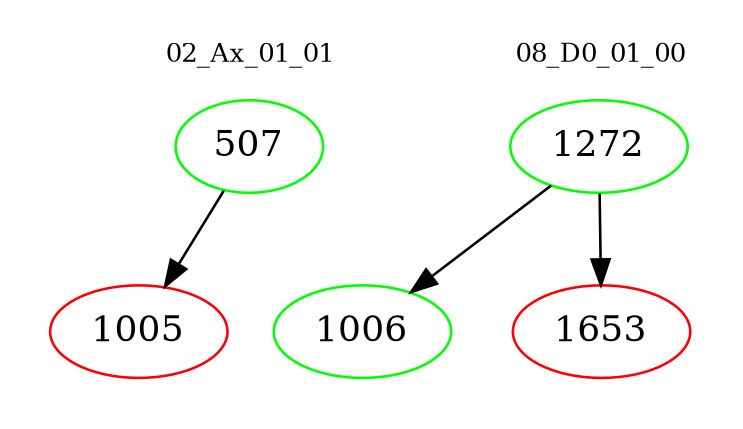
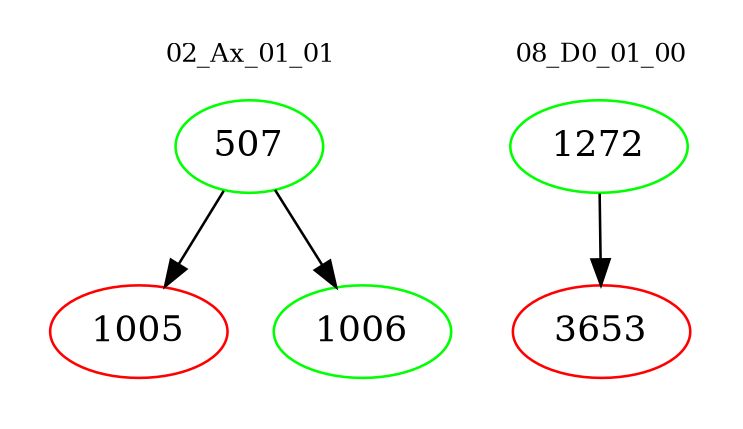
(507, 219) -> (299, 228)
(602, 332) -> (602, 332)
